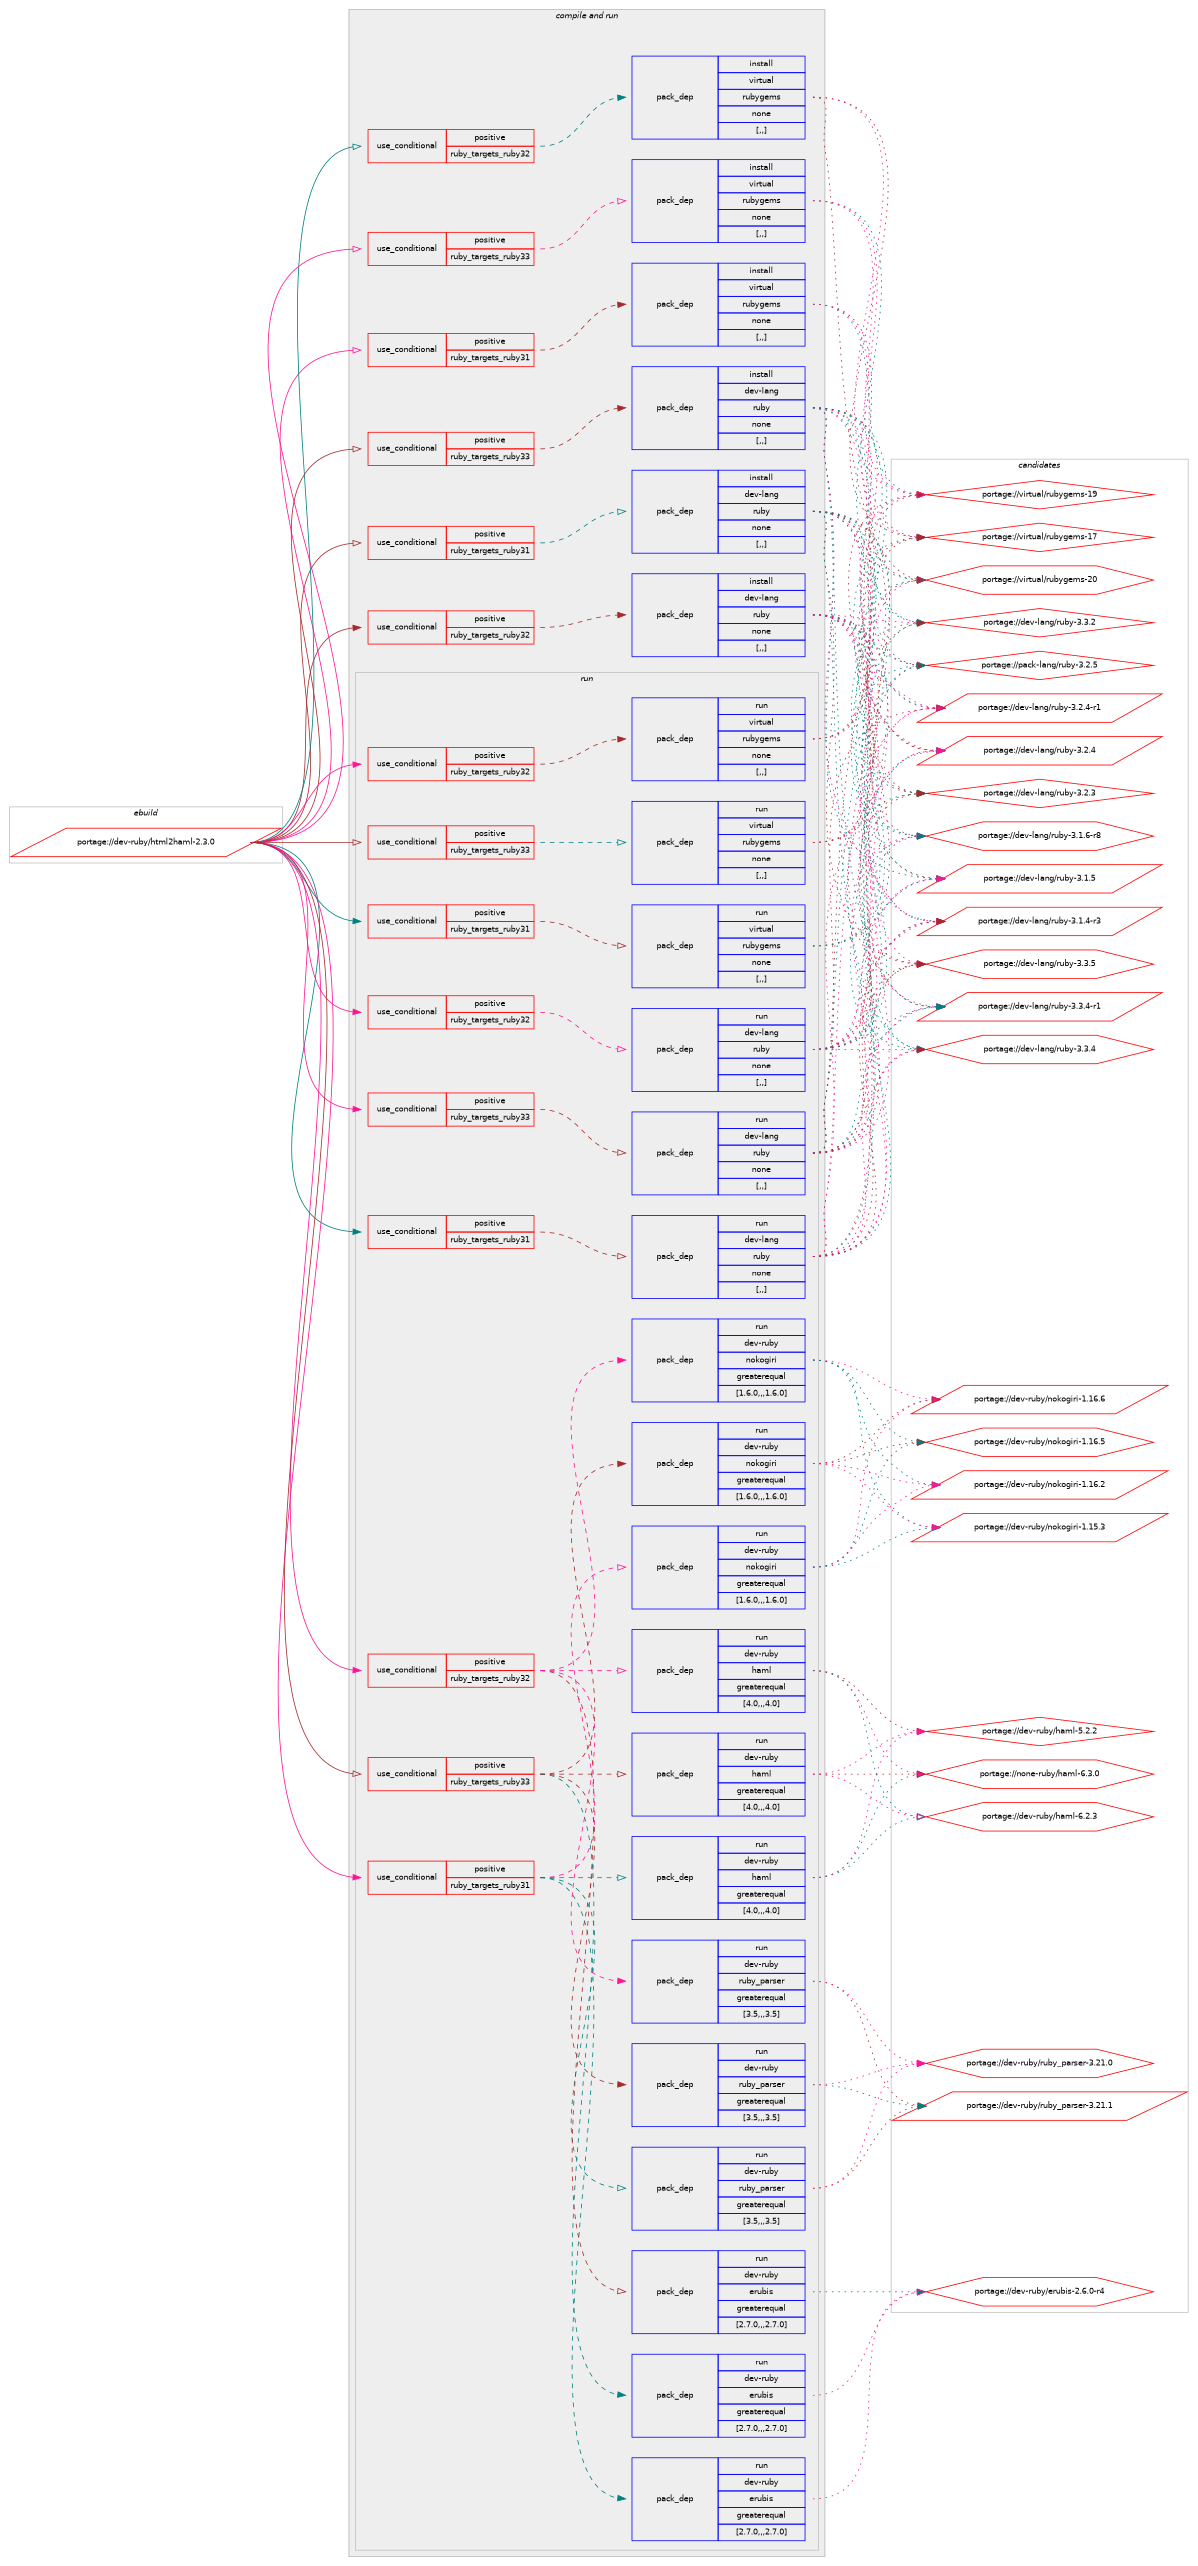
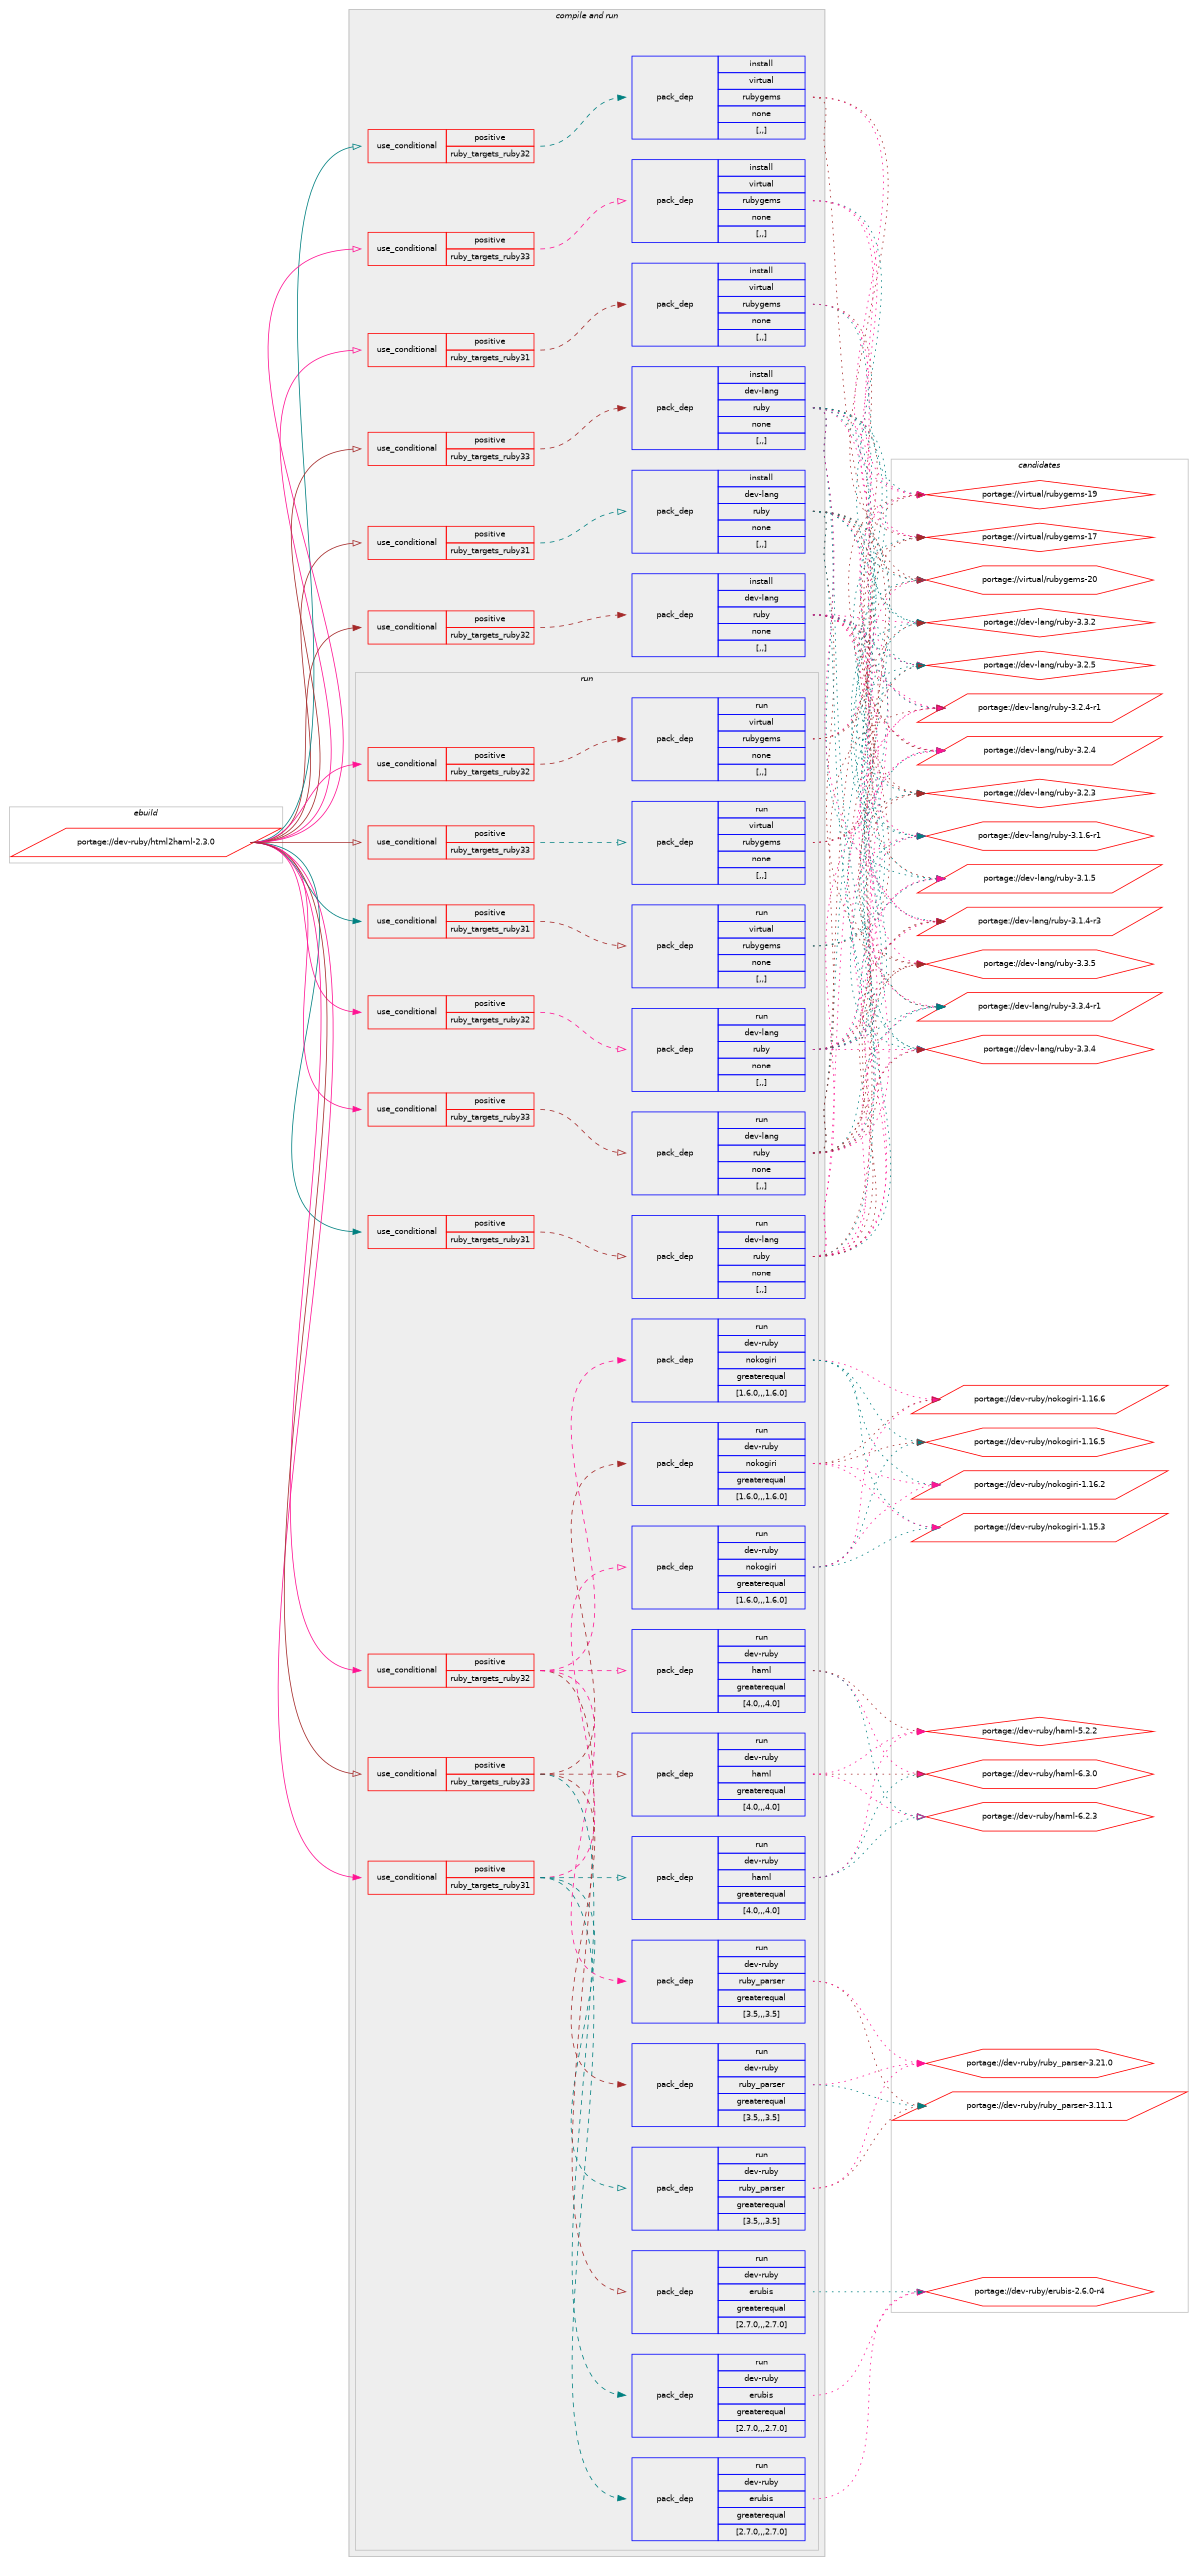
(1040, 665) -> (1040, 665)
(1040, 836) -> (1040, 836)
(1040, 1774) -> (1040, 1774)
(1040, 2106) -> (1040, 2106)
